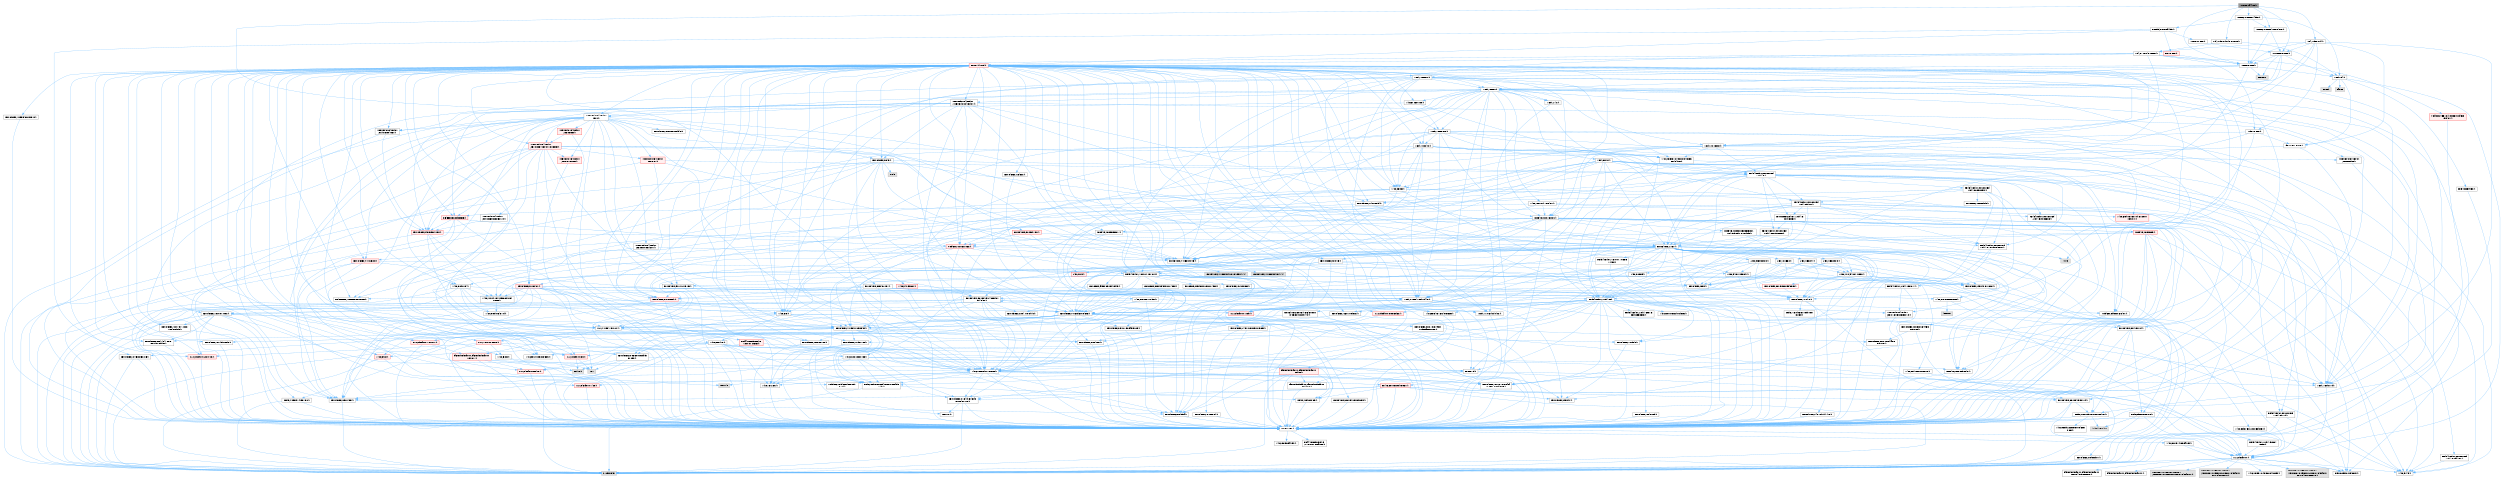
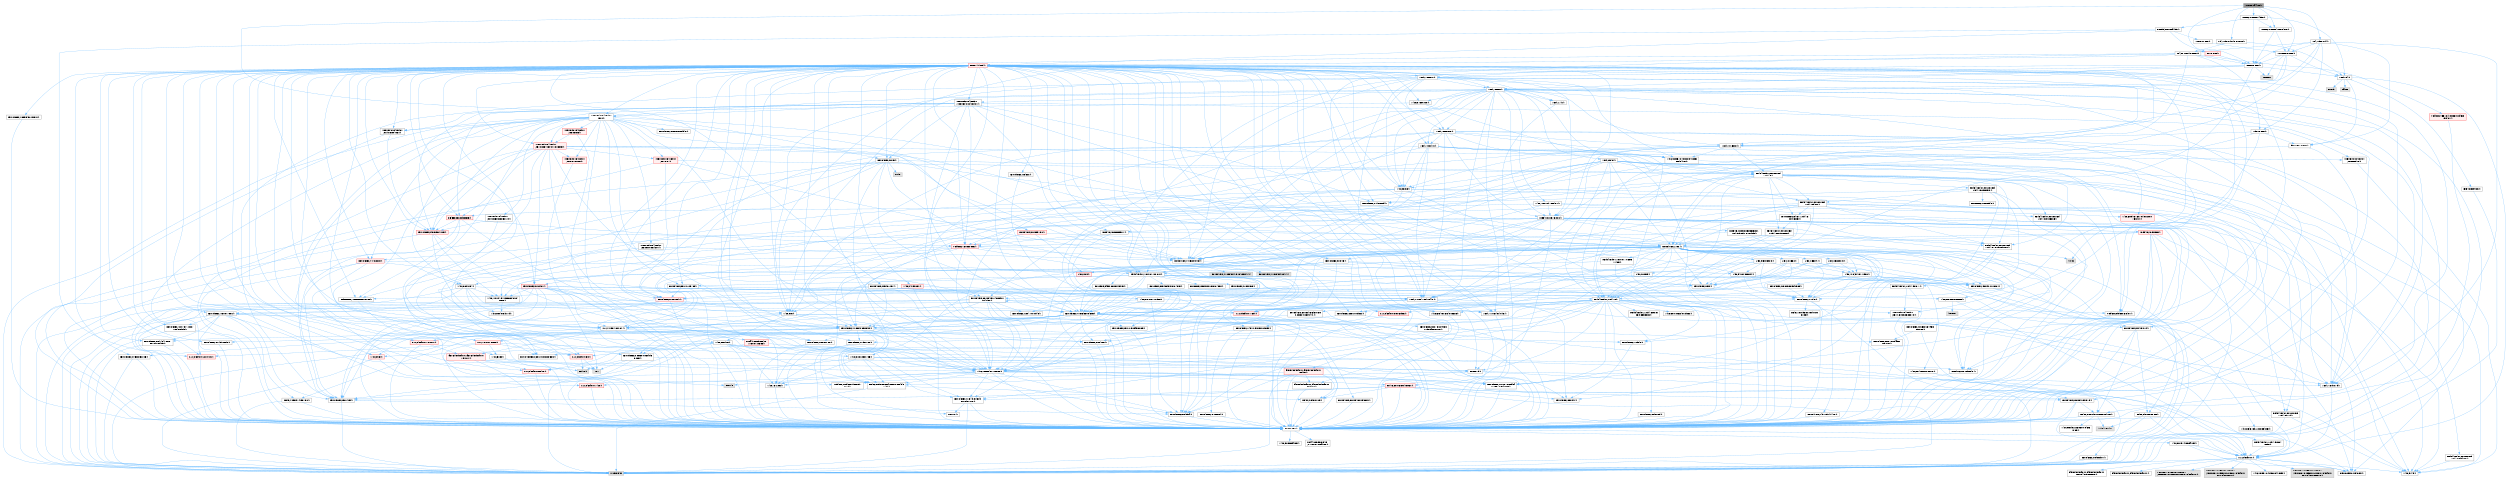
(1780, 286) -> (1786, 286)
(538, 357) -> (538, 357)
